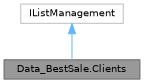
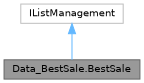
(72, 69) -> (72, 69)
